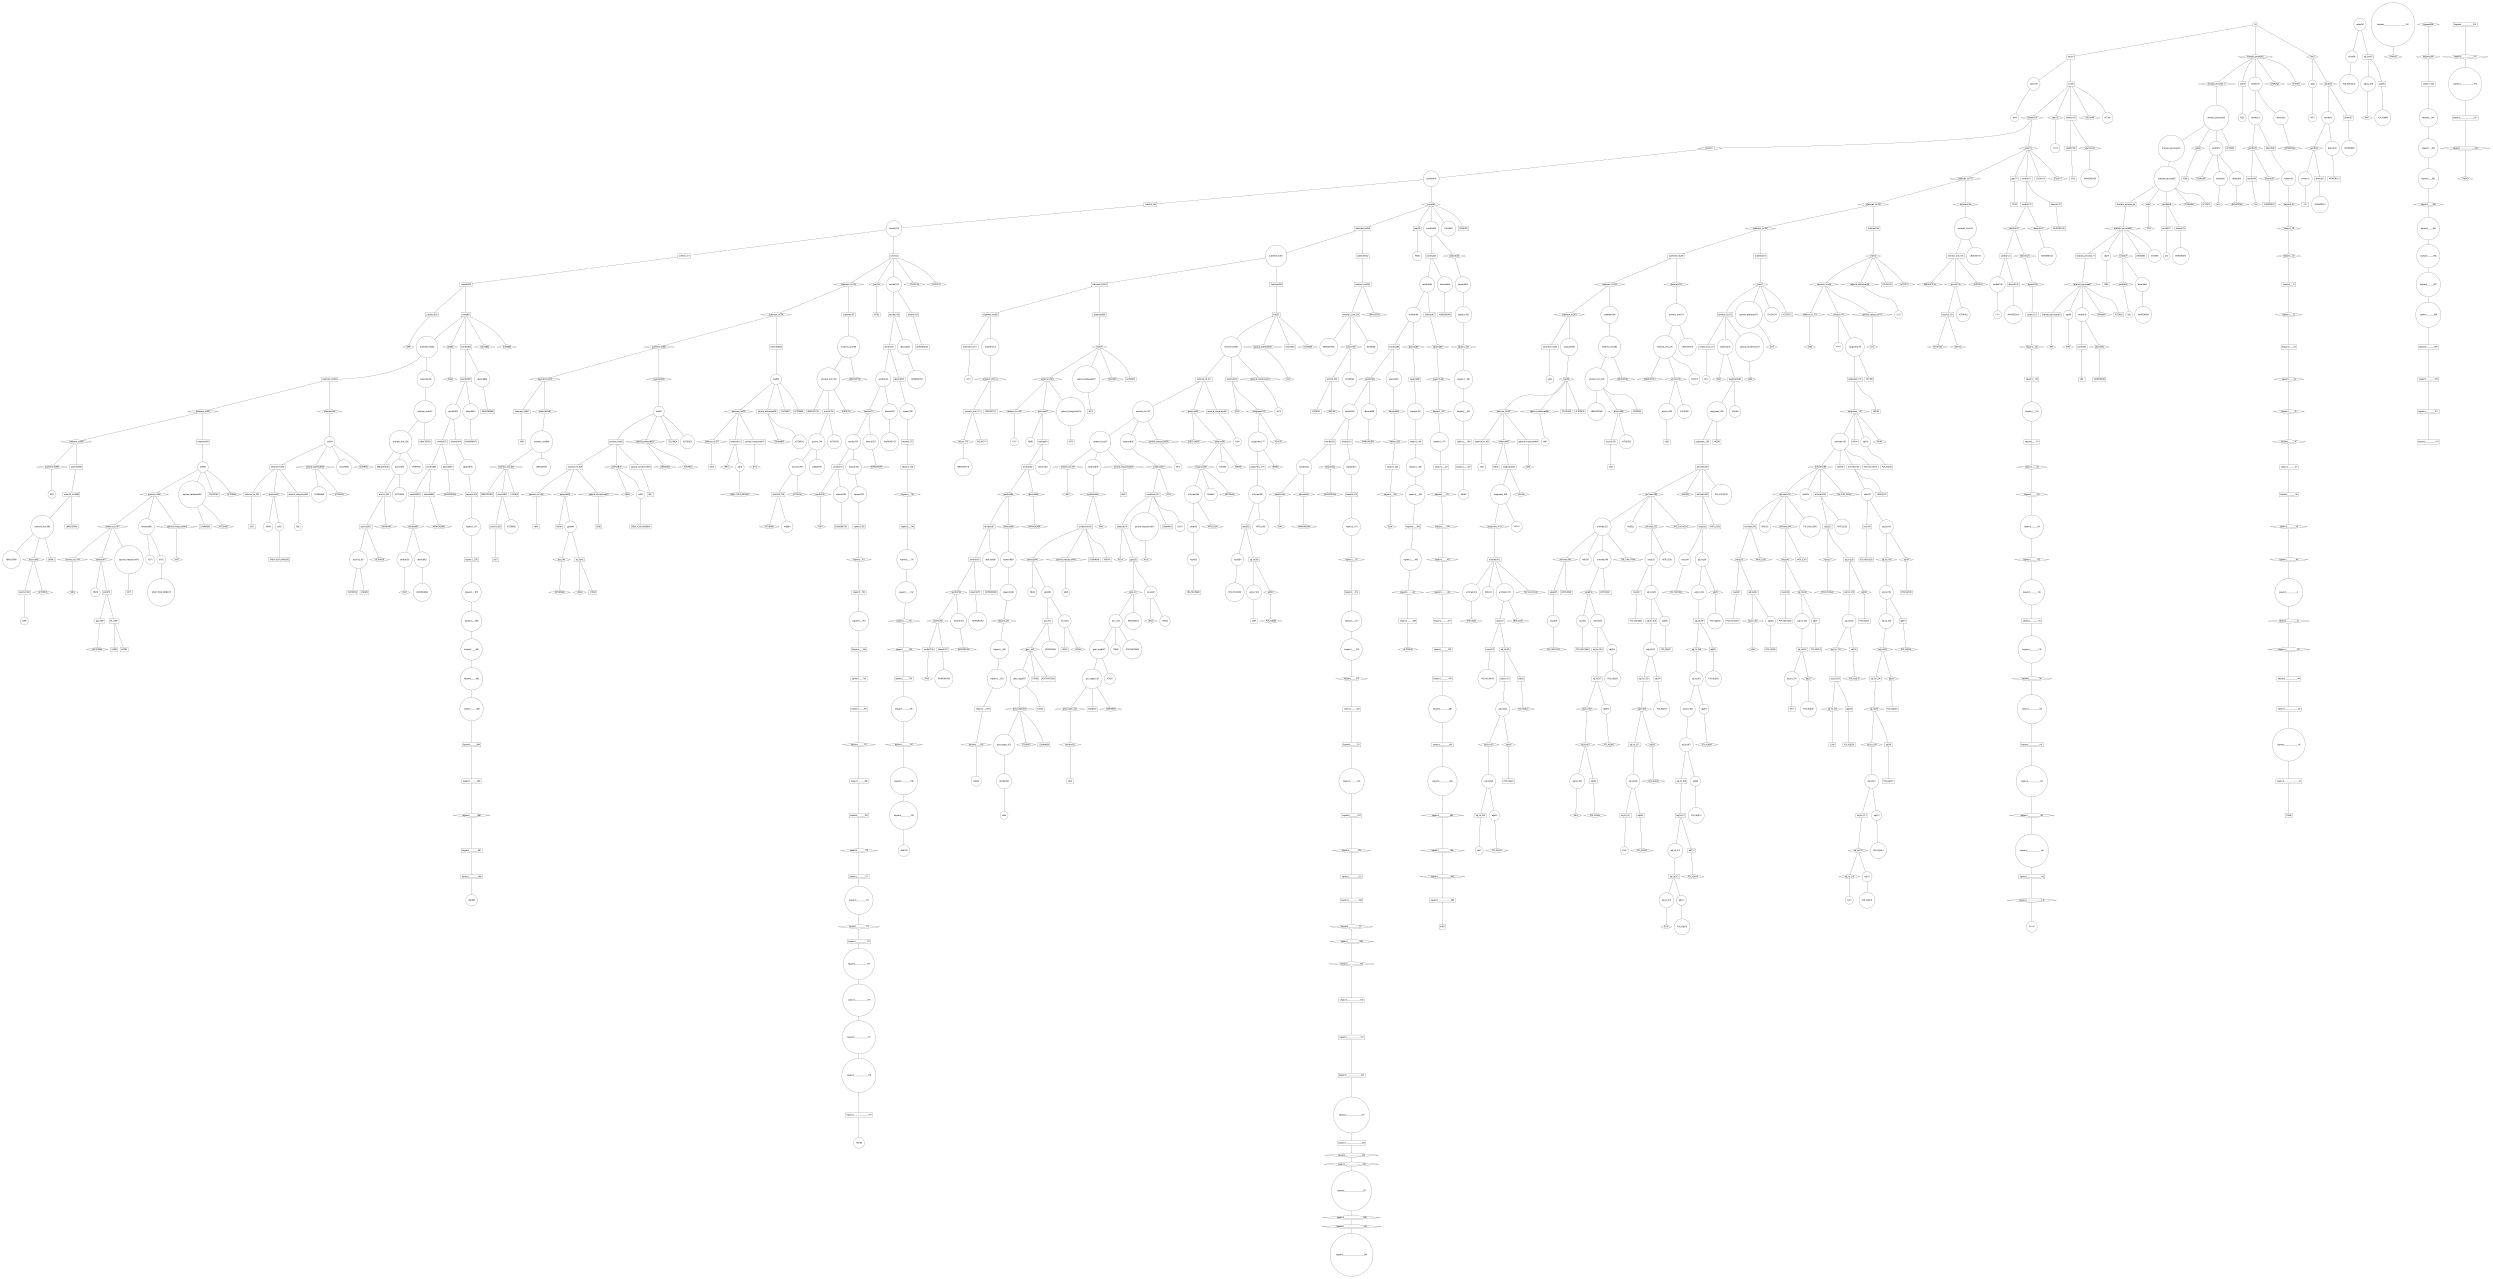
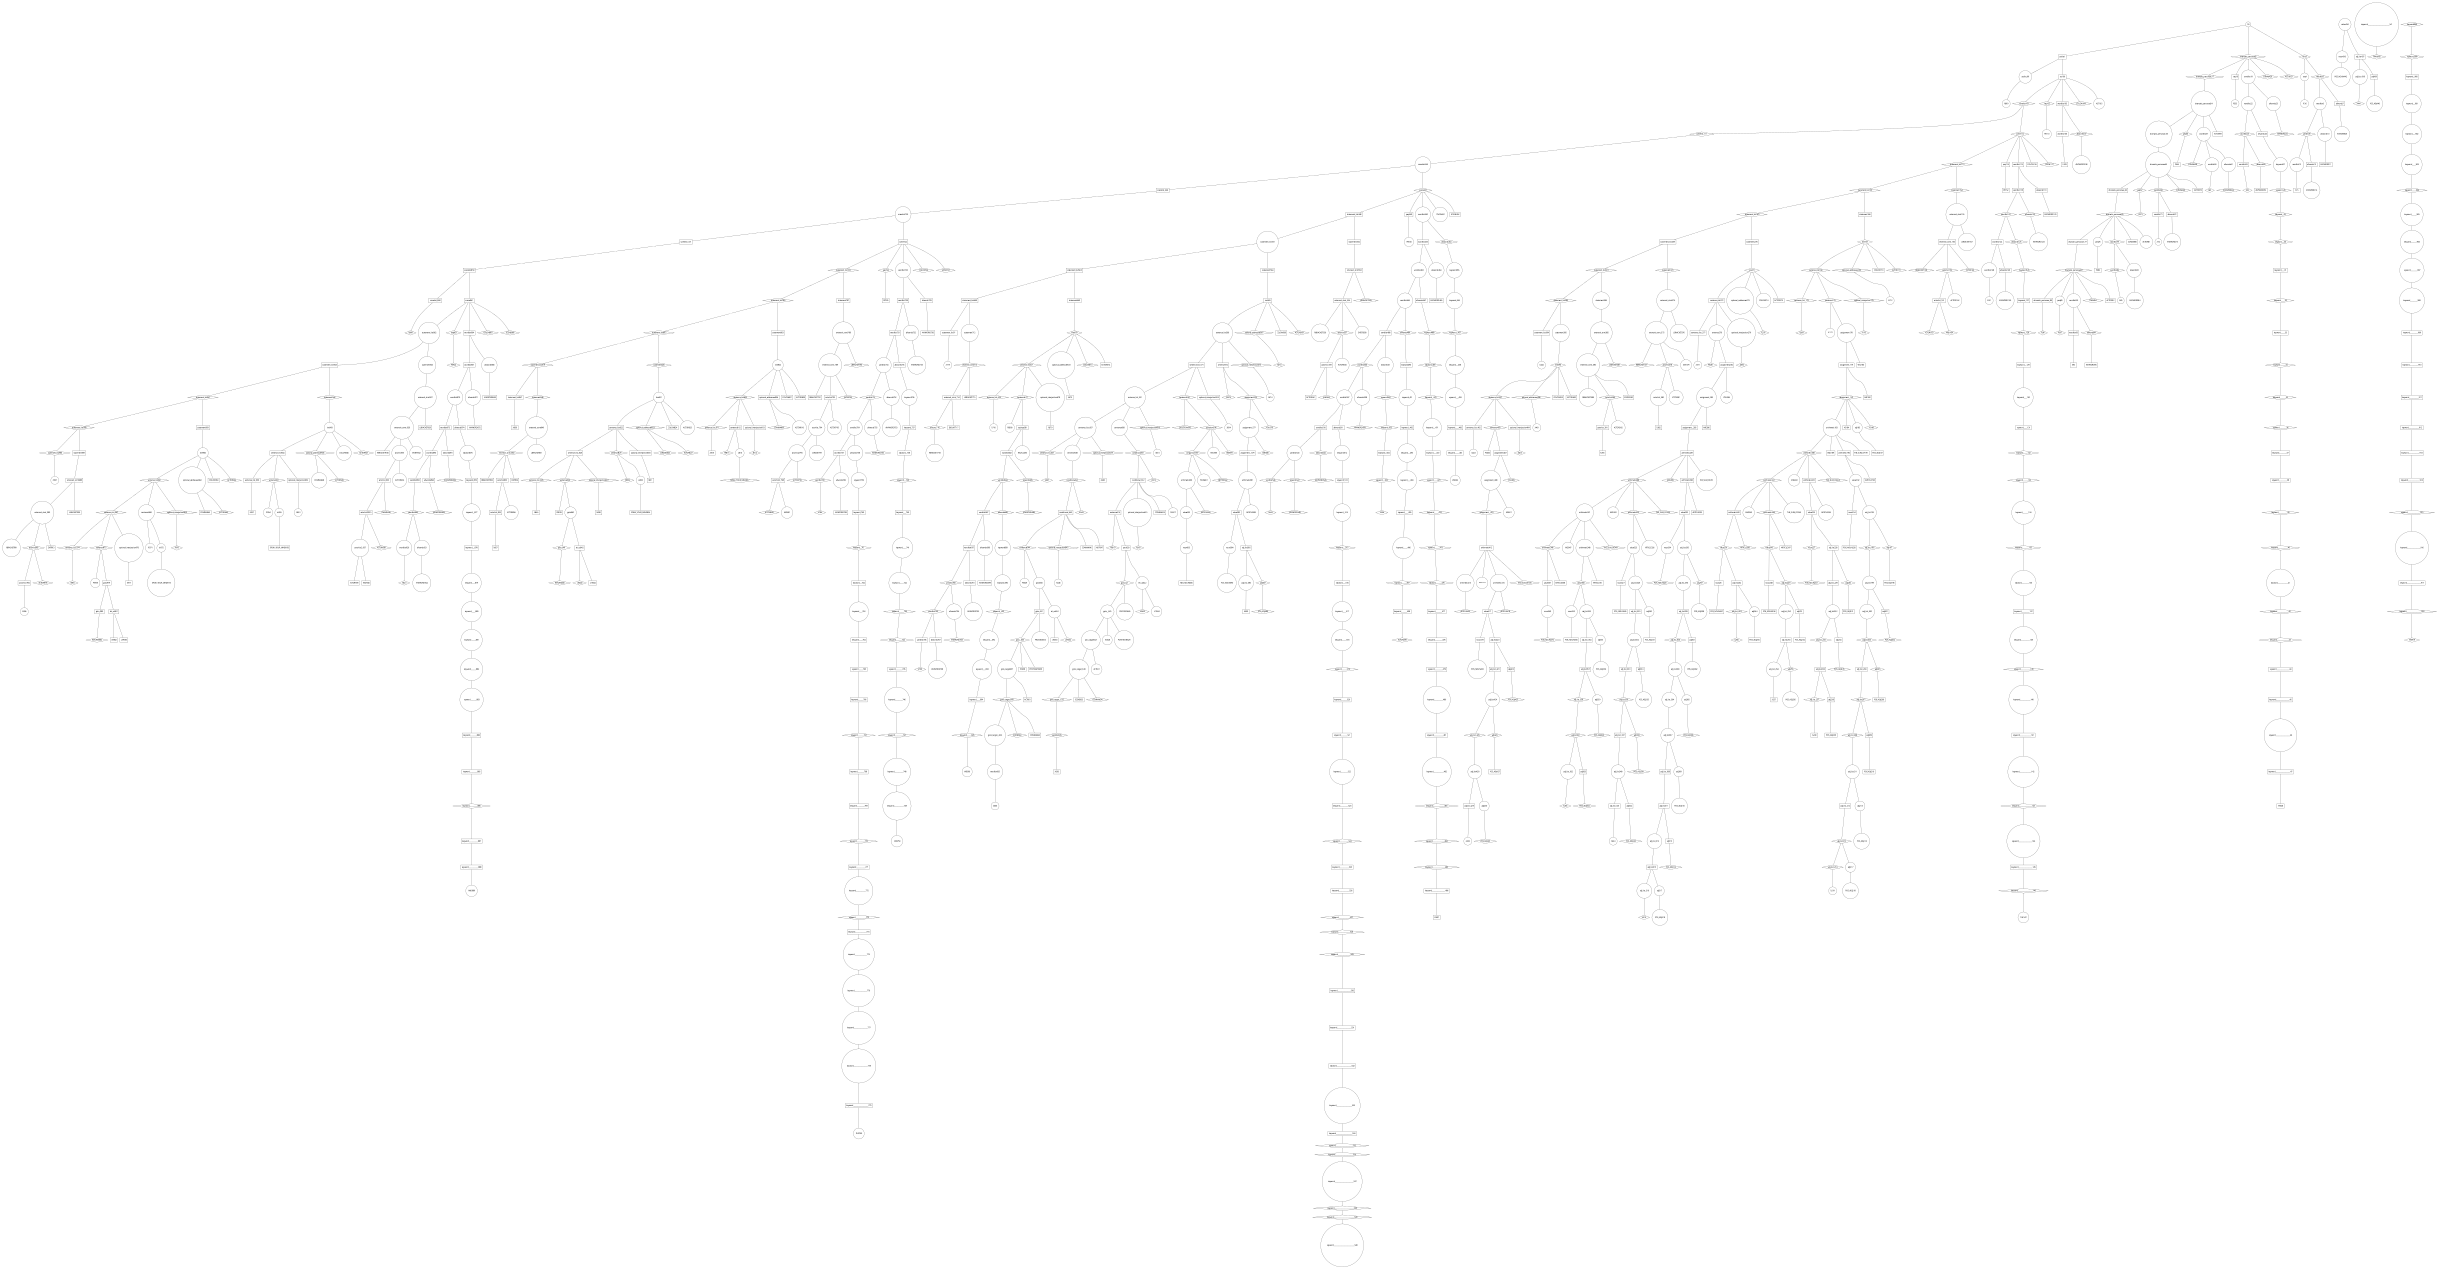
none -> (2412, 453)
